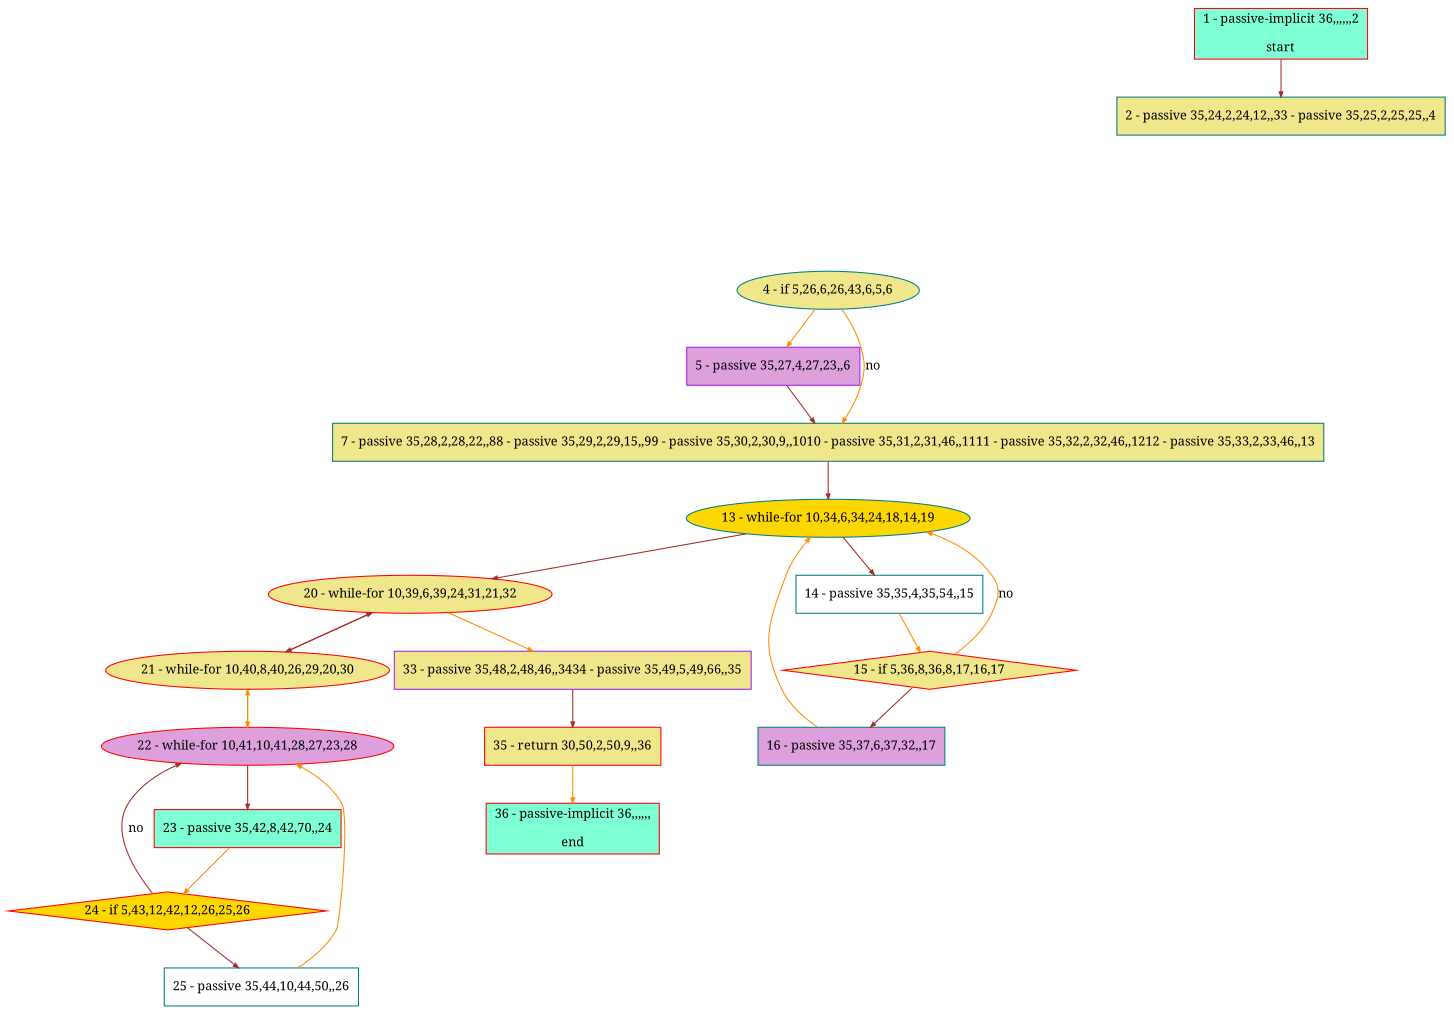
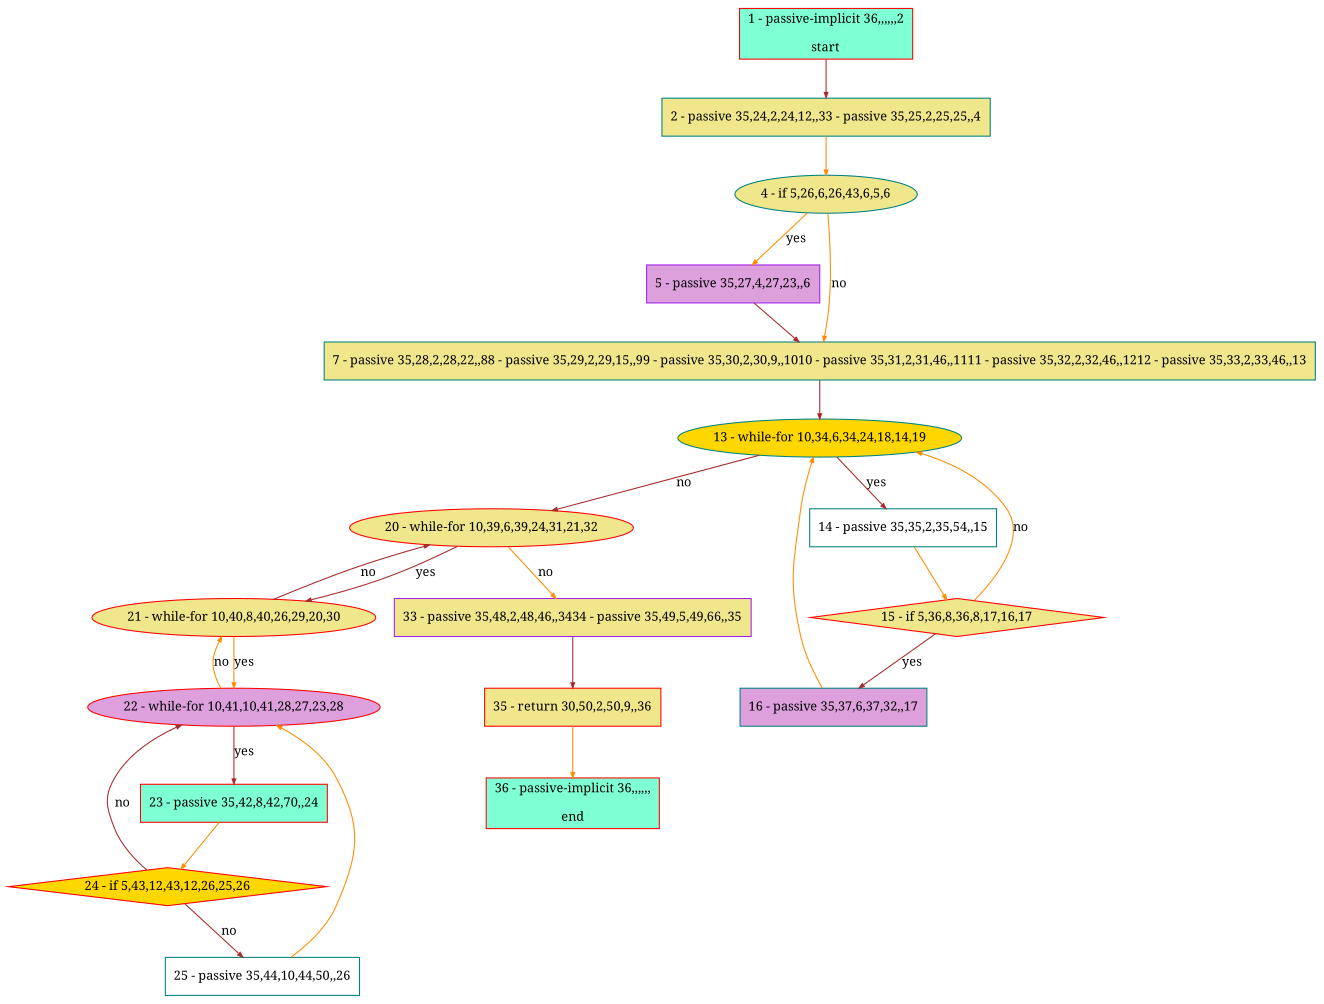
none -> (826, 153)
(889, 594) -> (903, 528)
(167, 911) -> (167, 887)
